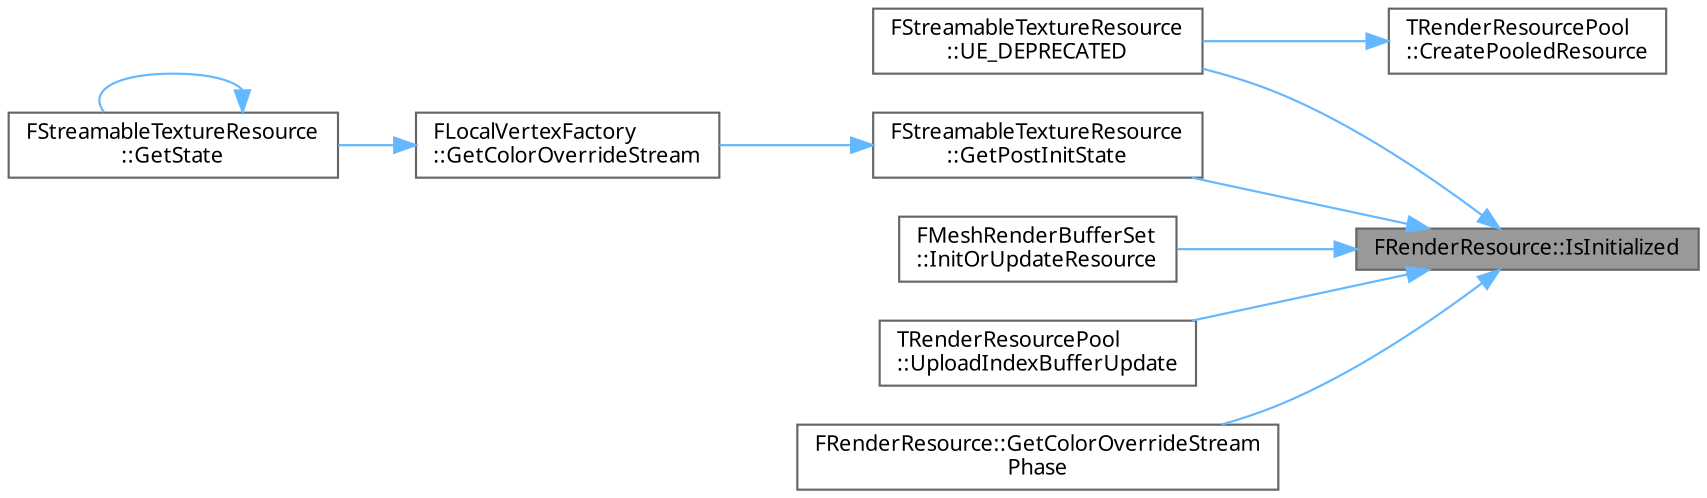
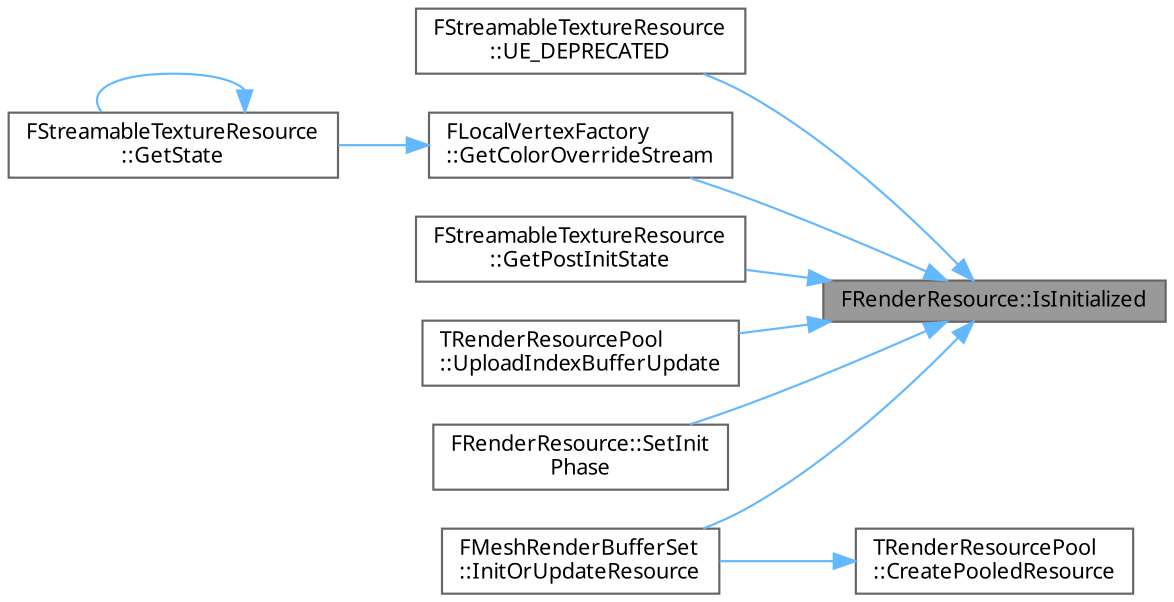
(1284, 41) -> (777, 561)
(785, 145) -> (809, 222)
(1038, 457) -> (581, 457)
